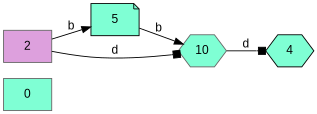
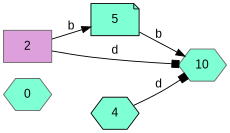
(242, 51) -> (157, 94)
(28, 95) -> (28, 95)
